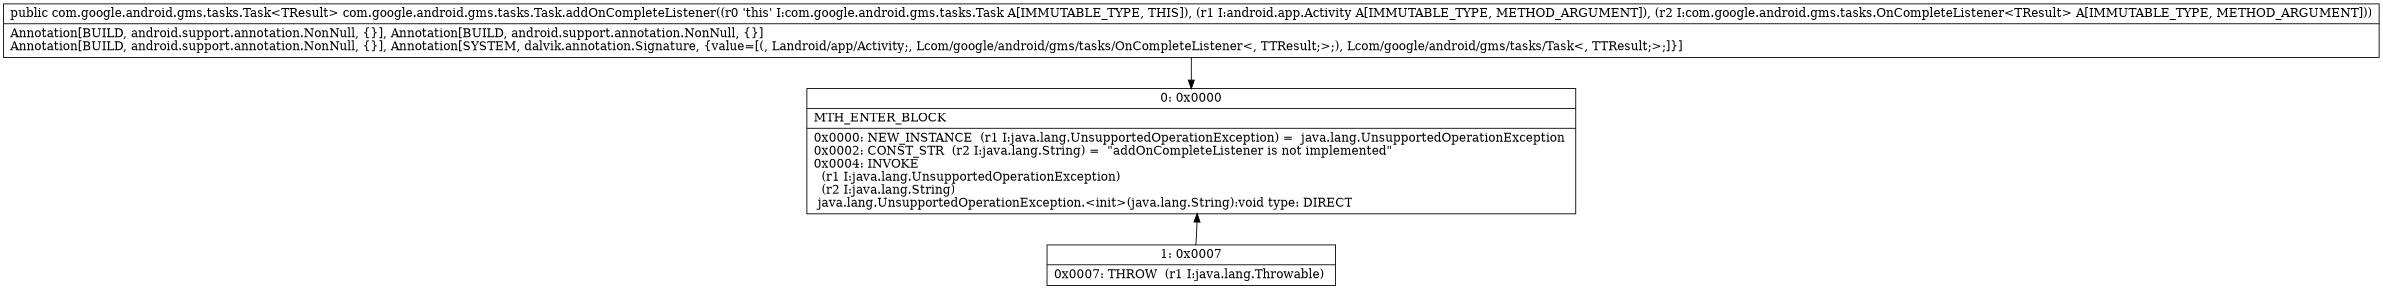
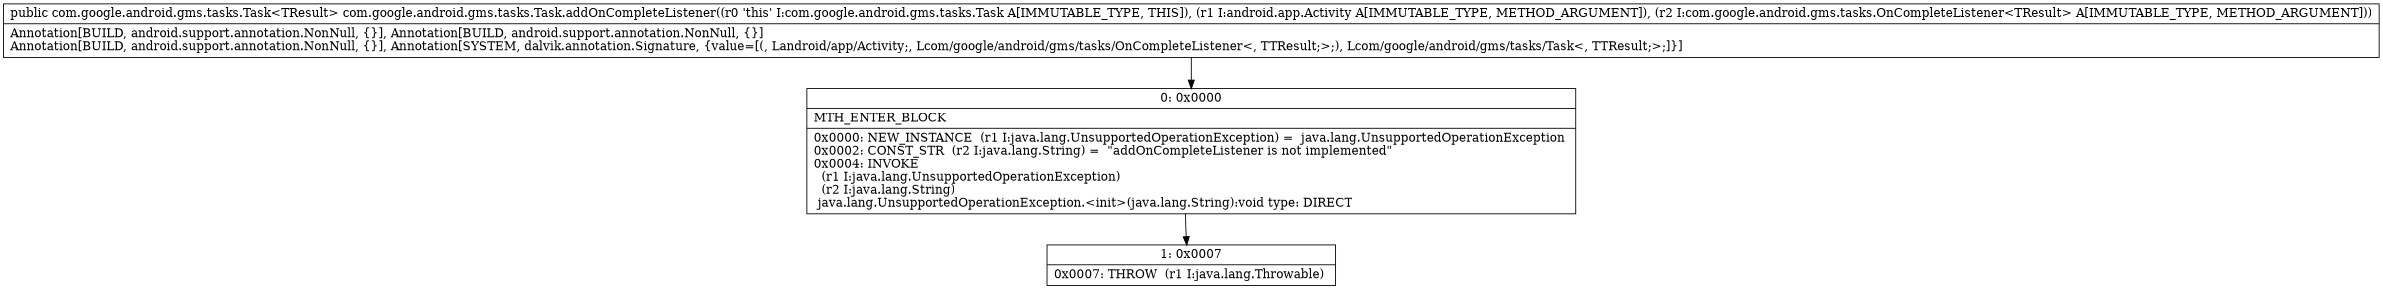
(1197, 234) -> (1186, 225)
